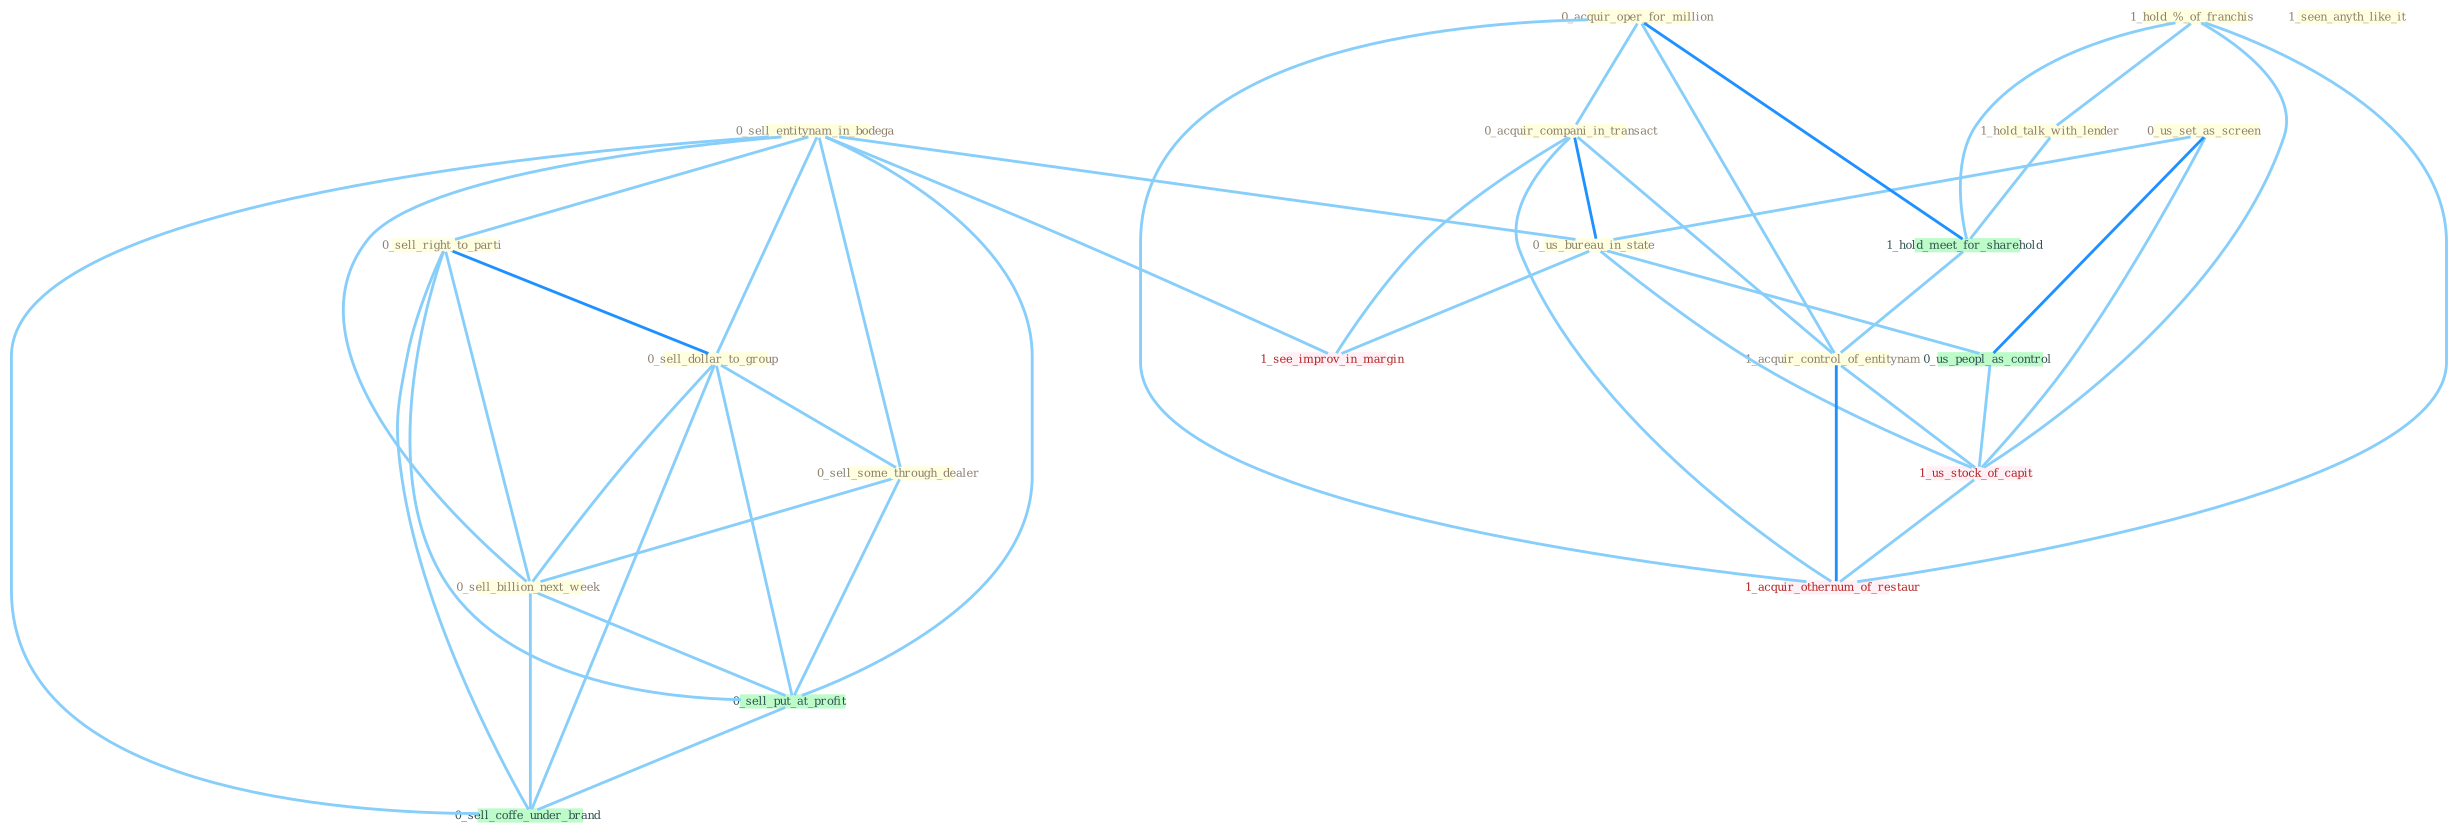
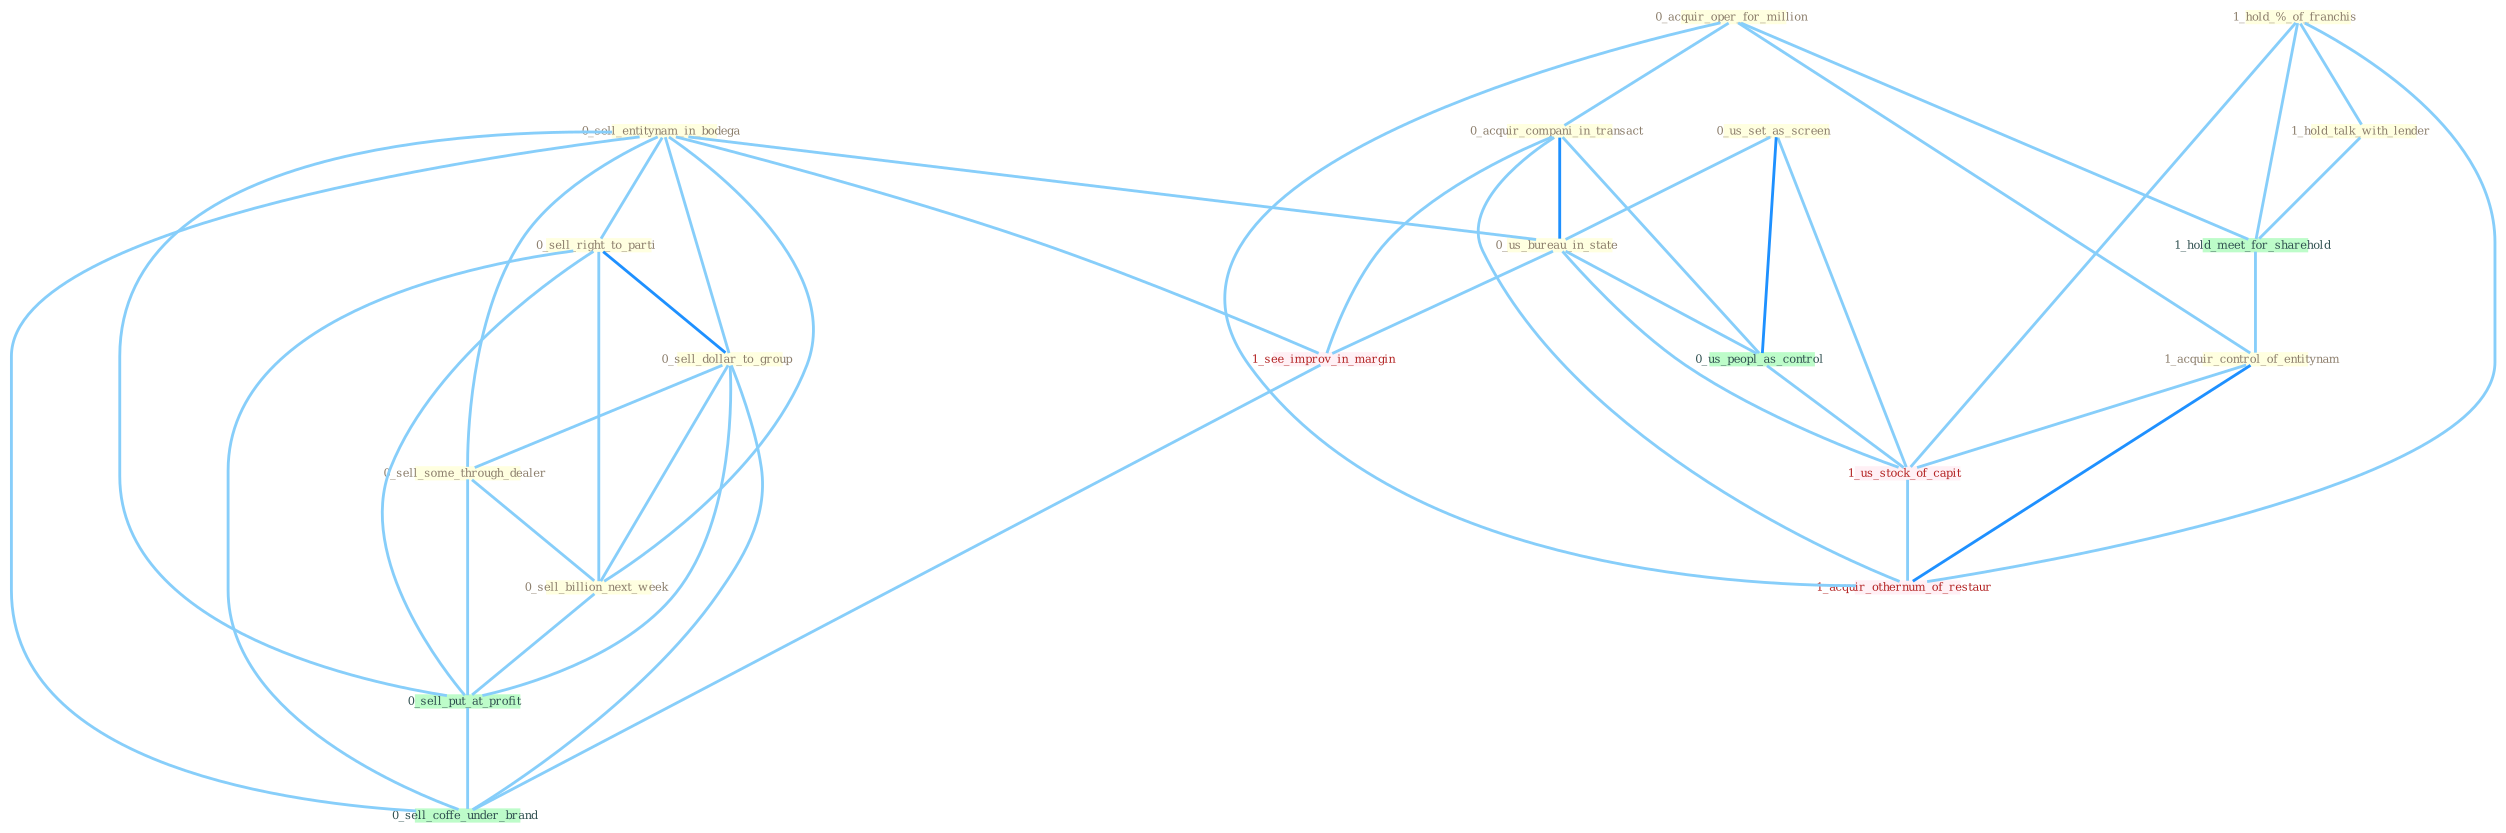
(2350, 17) -> none
(1803, 131) -> (1995, 131)
(1705, 245) -> (1661, 245)
(530, 701) -> (897, 587)
